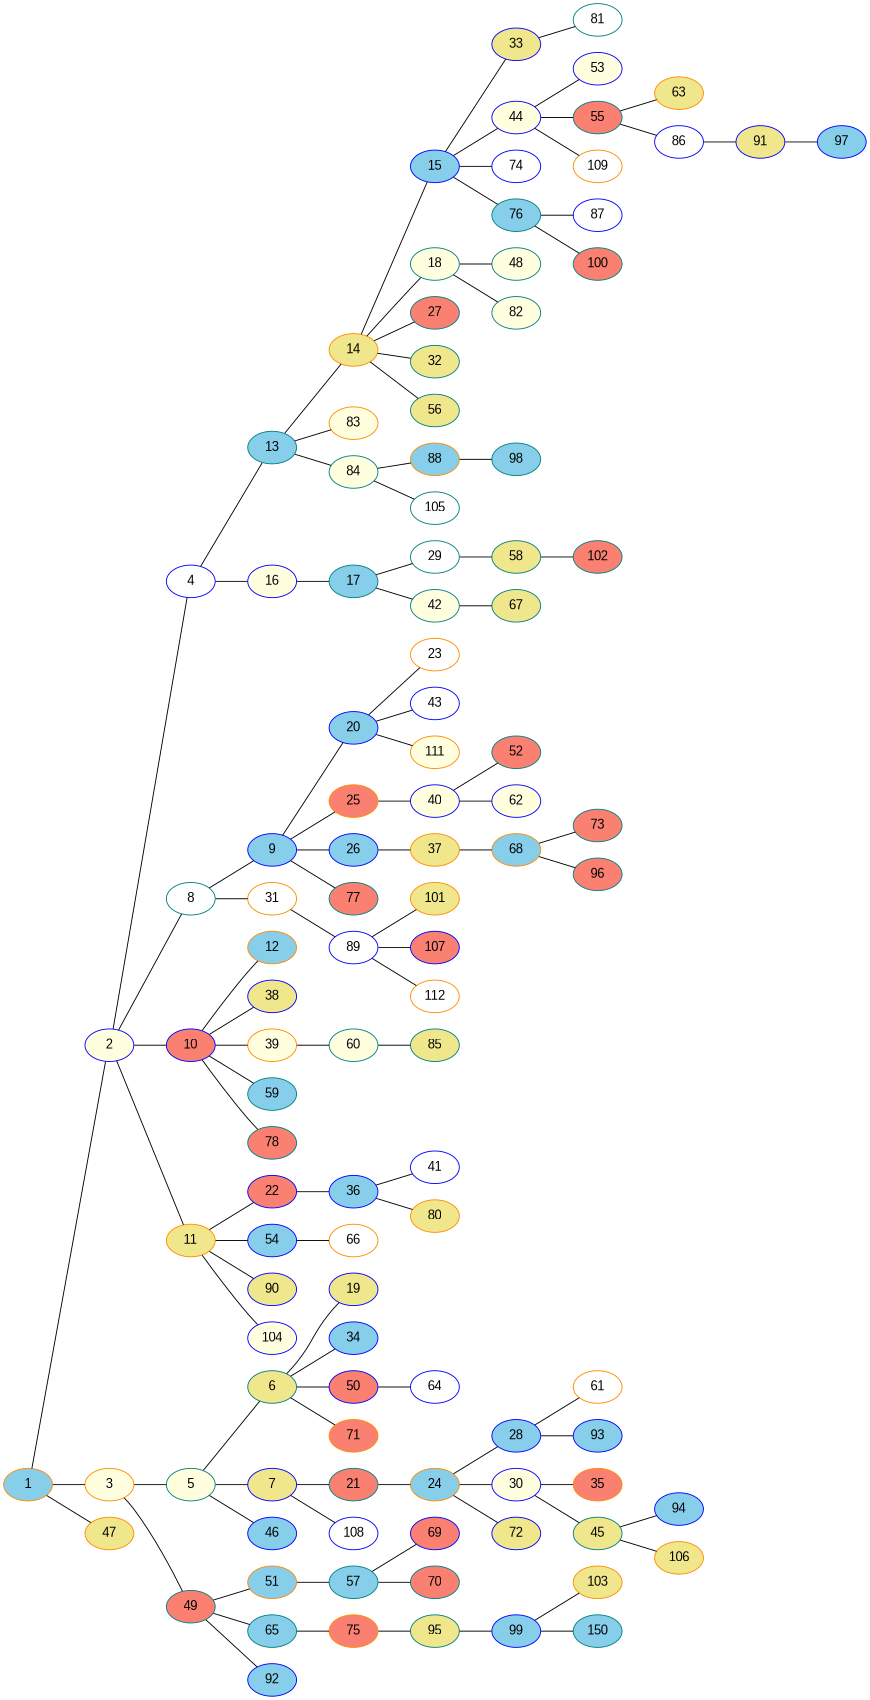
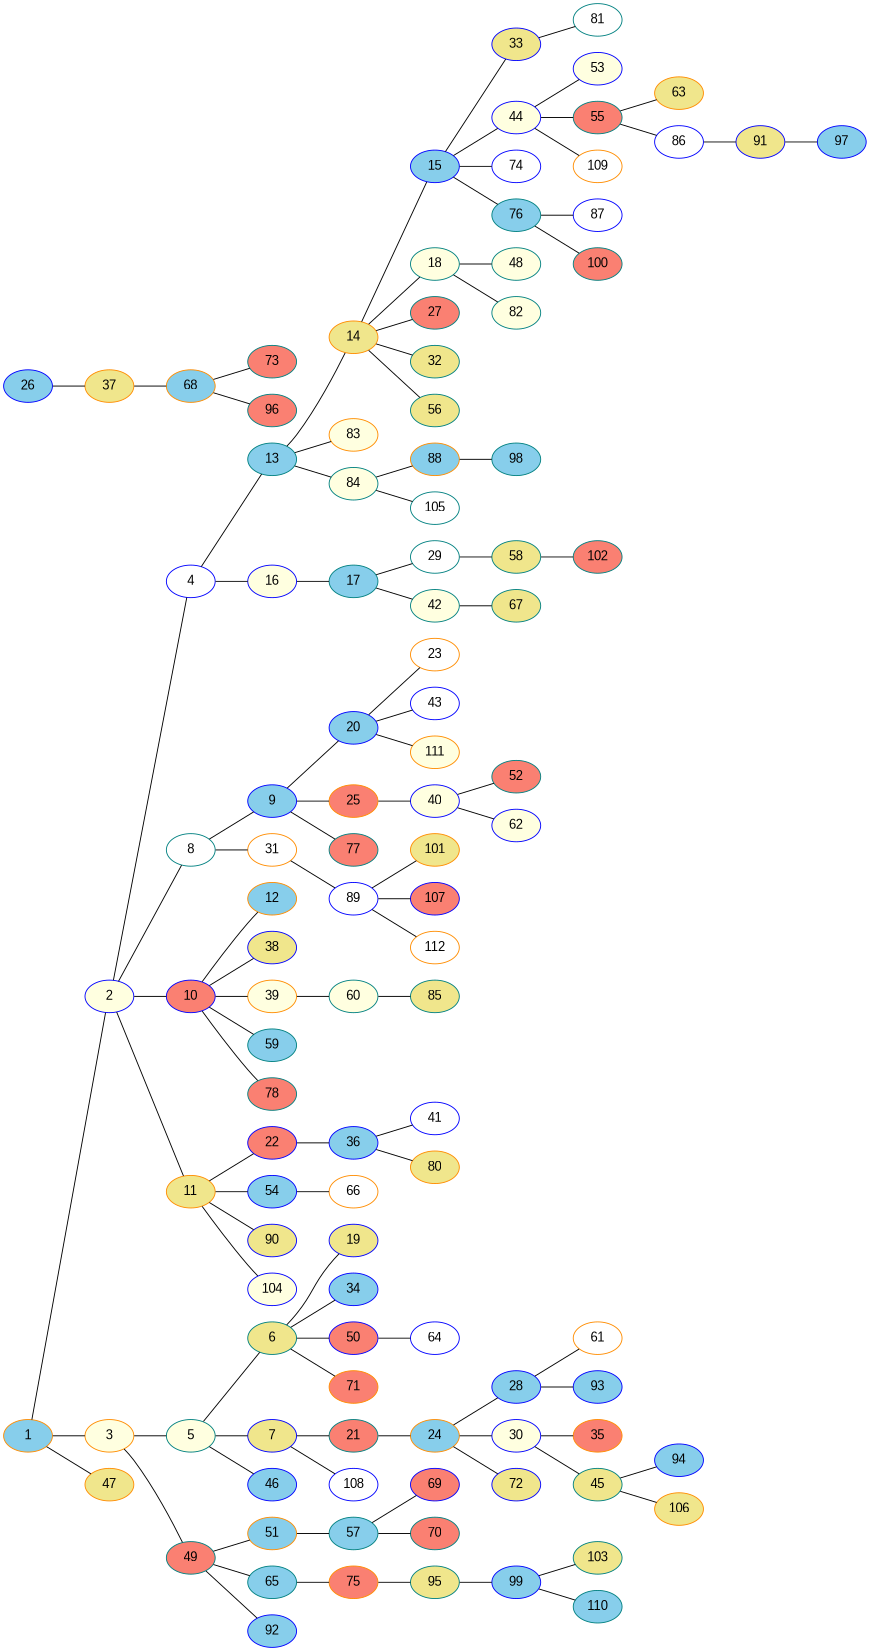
(313, 850) -> none
(598, 1582) -> (598, 1558)
(598, 1631) -> (598, 1607)
